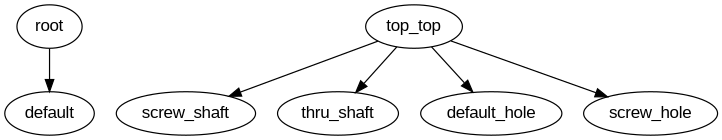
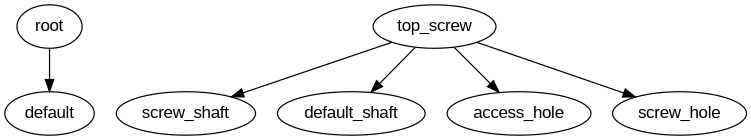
(414, 27) -> (435, 27)
(338, 113) -> (351, 113)
(491, 113) -> (519, 113)
